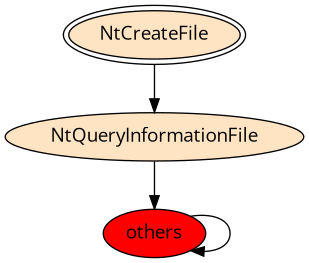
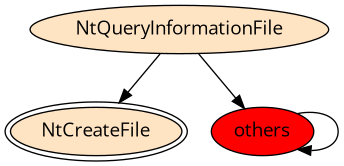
(154, 82) -> (144, 73)
